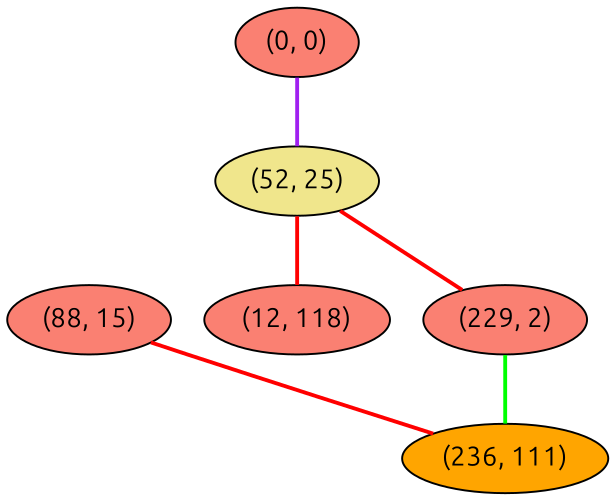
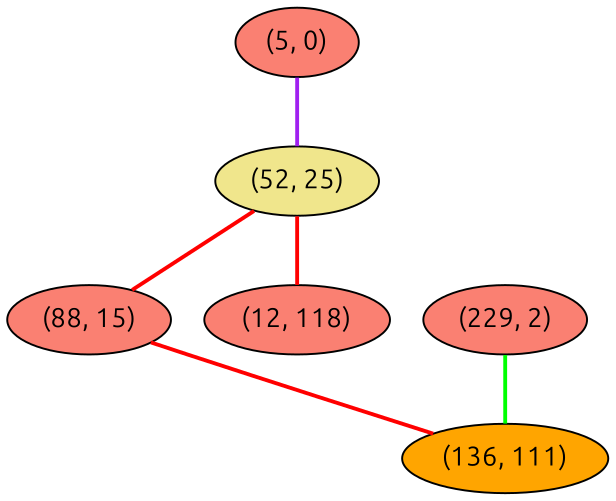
(297, 42) -> (297, 42)
(401, 250) -> (193, 250)
(505, 458) -> (505, 458)
